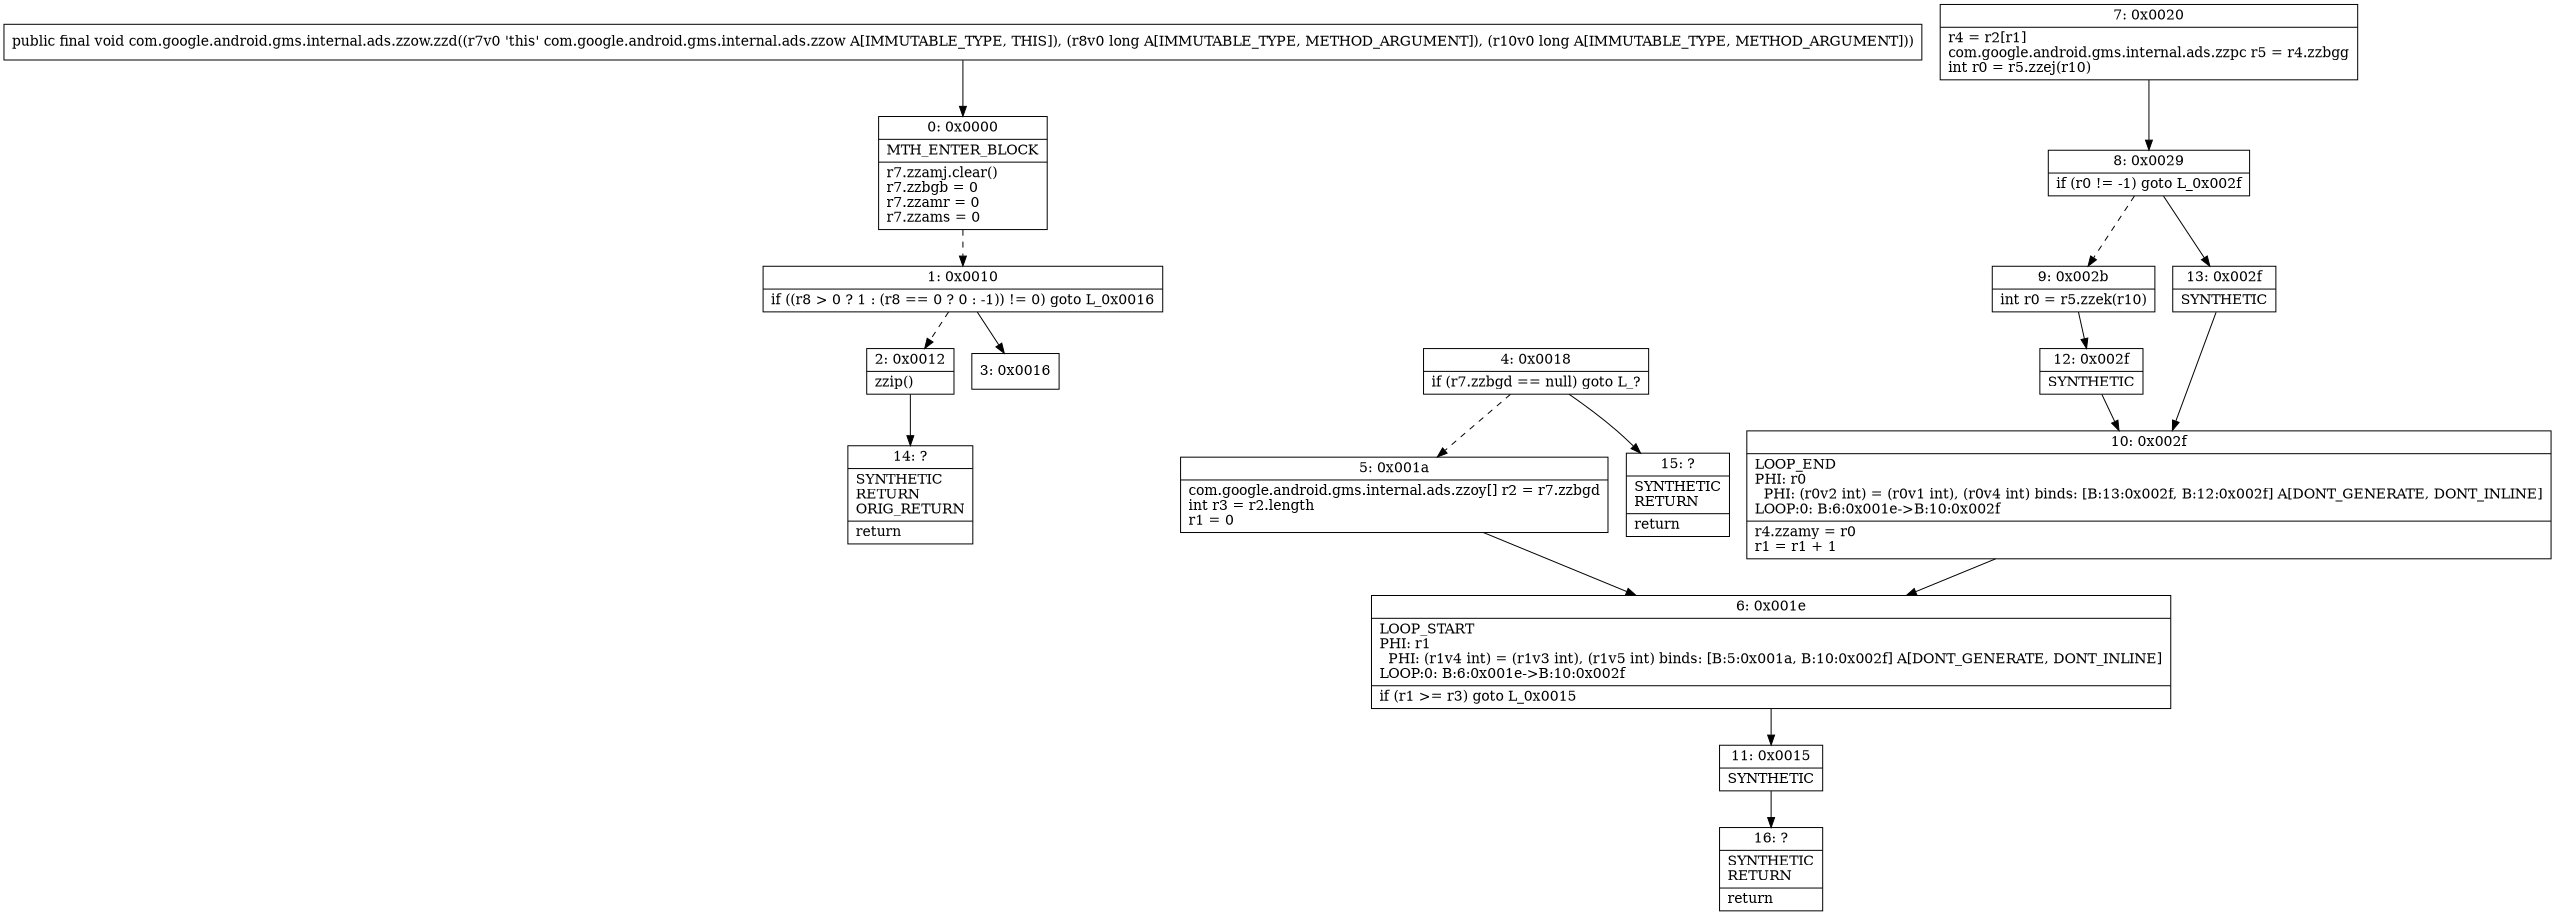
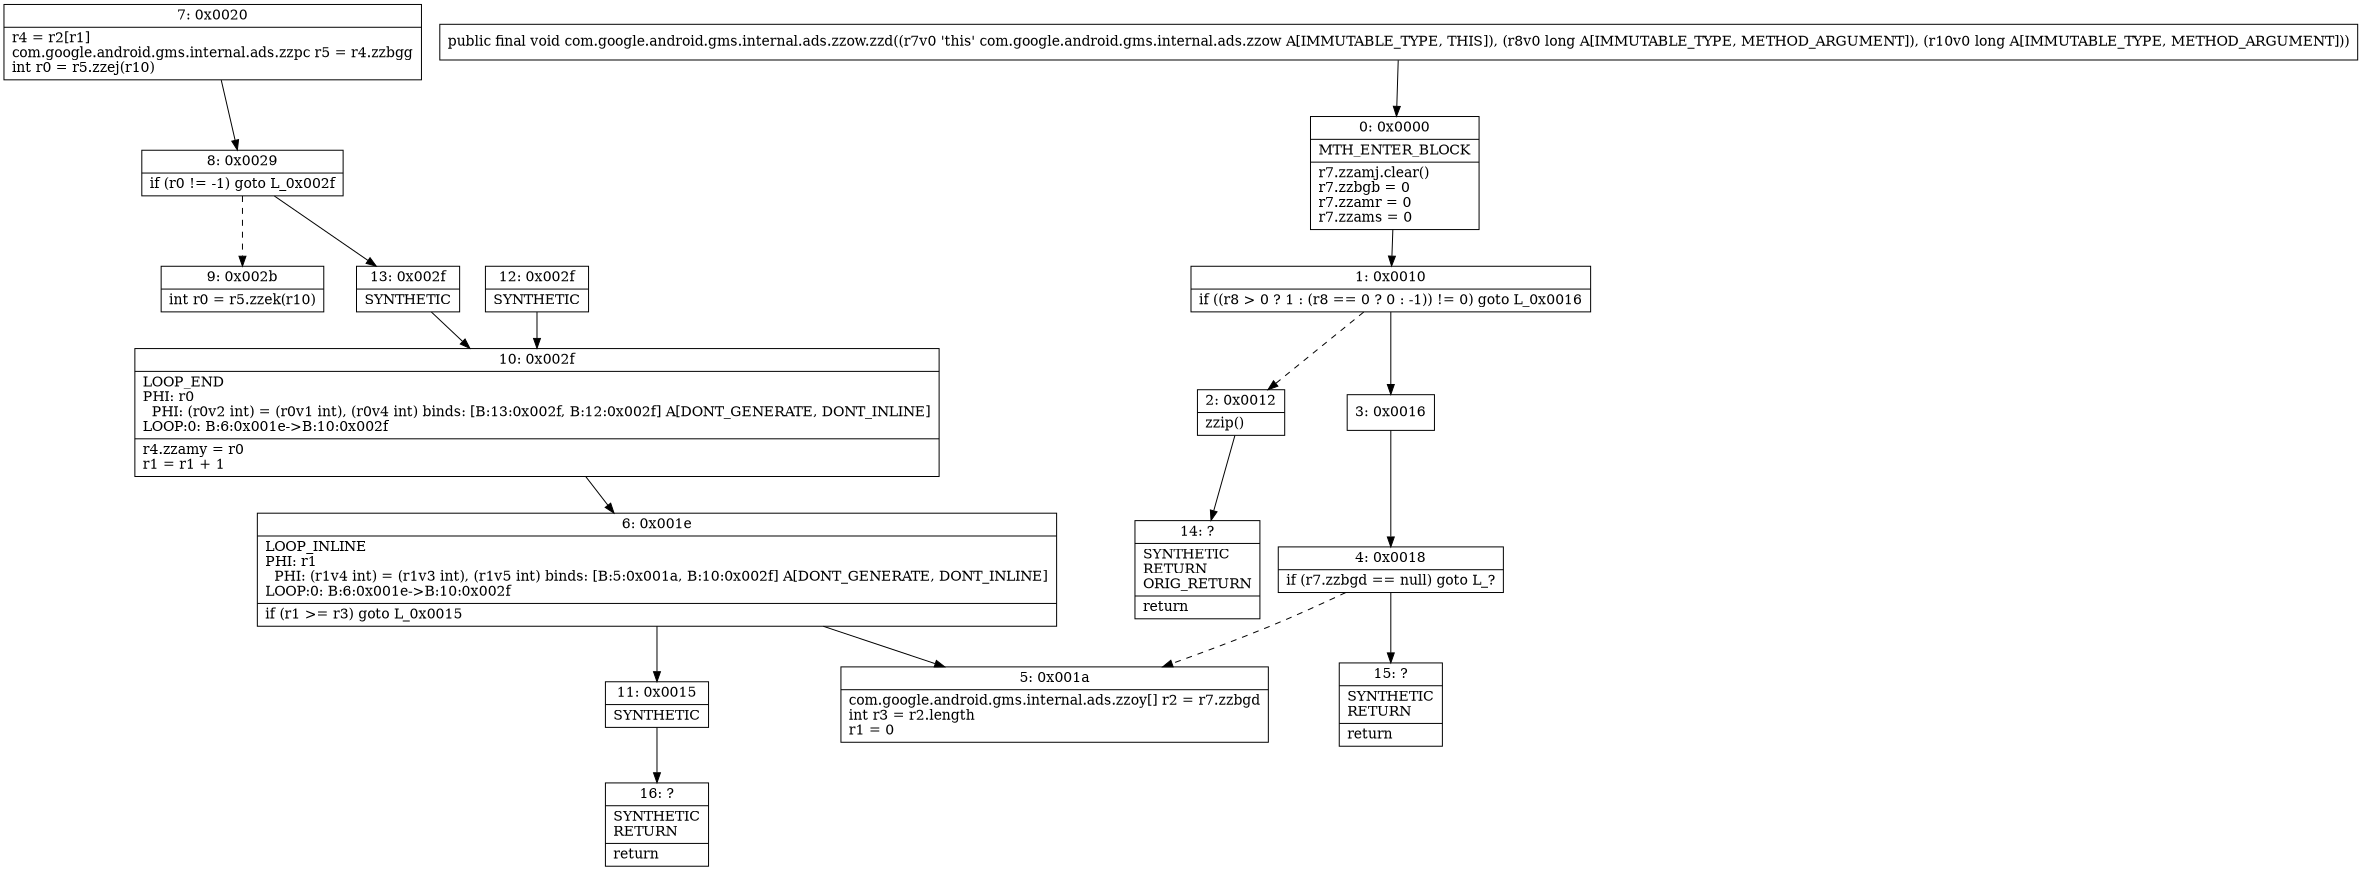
(963, 243) -> (1392, 243)
(2081, 325) -> none
none -> (1391, 484)
(1555, 562) -> (879, 645)
(1427, 629) -> (316, 547)
